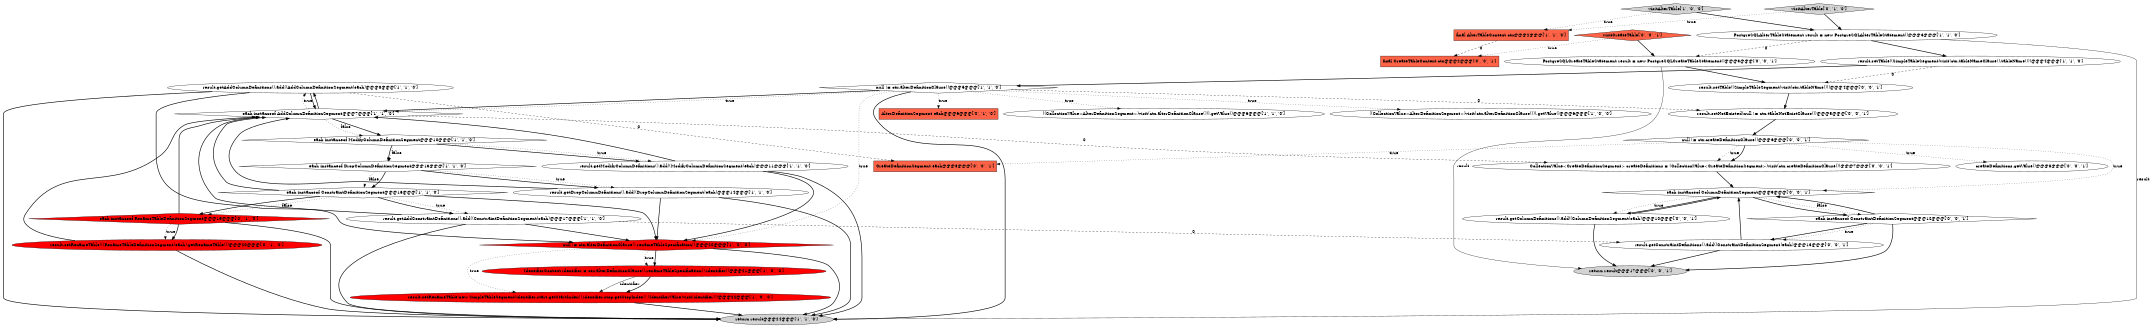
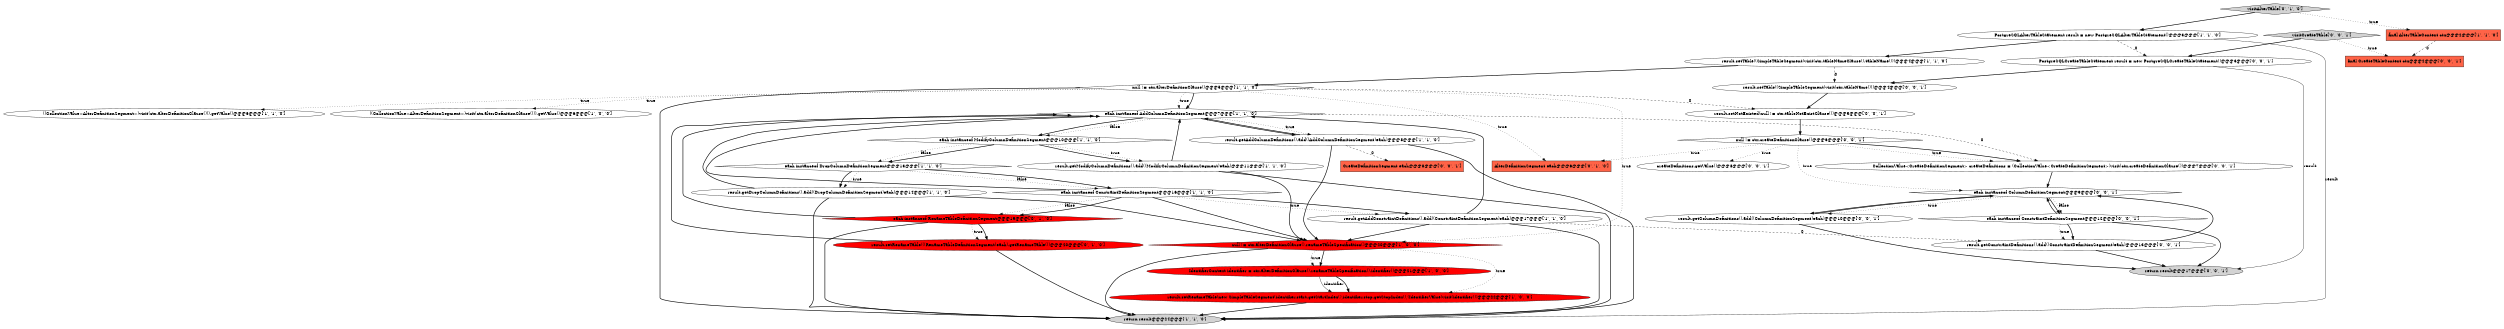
(1676, 9) -> none
(1633, 35) -> (2322, 35)
(1339, 153) -> (1685, 152)
